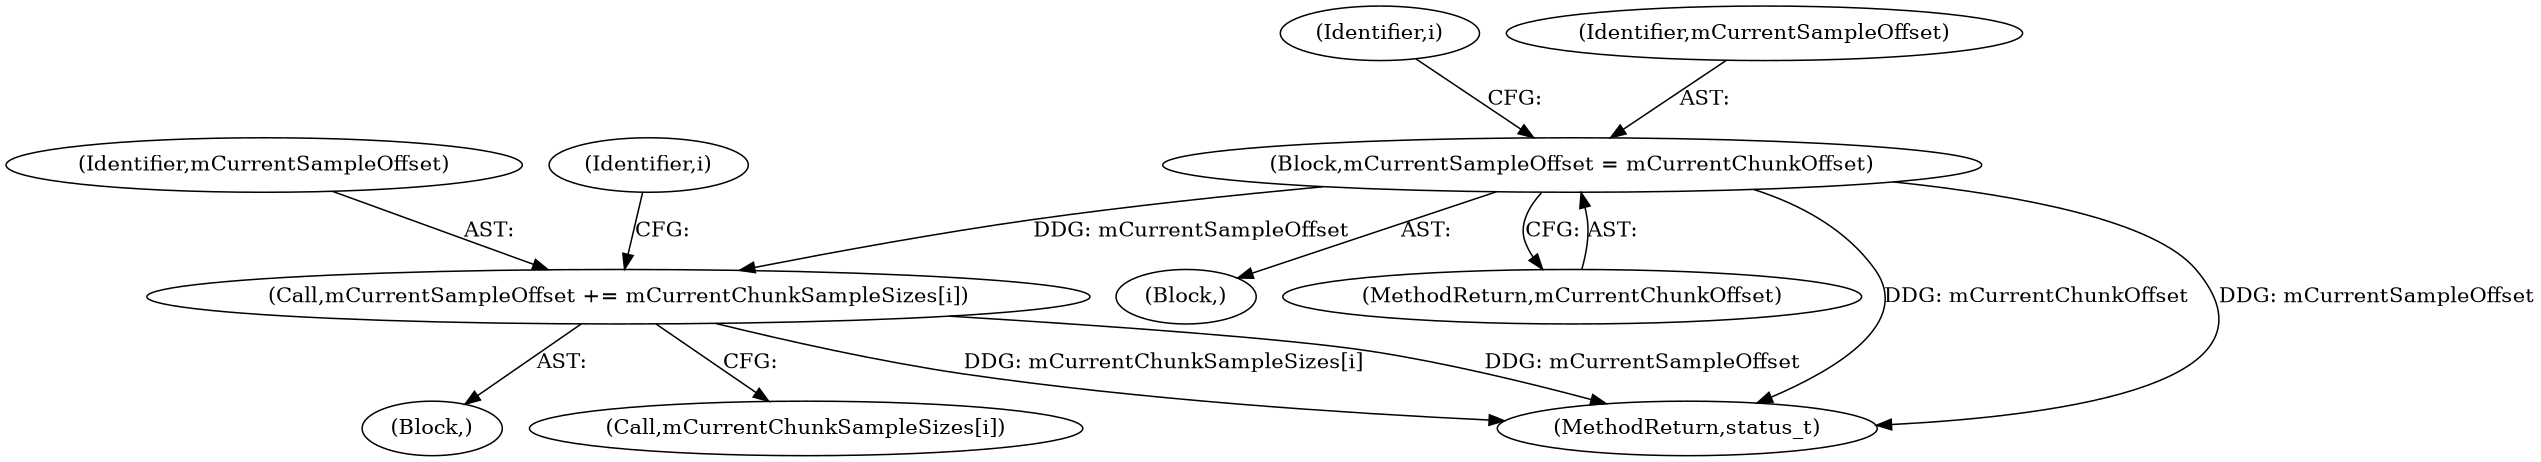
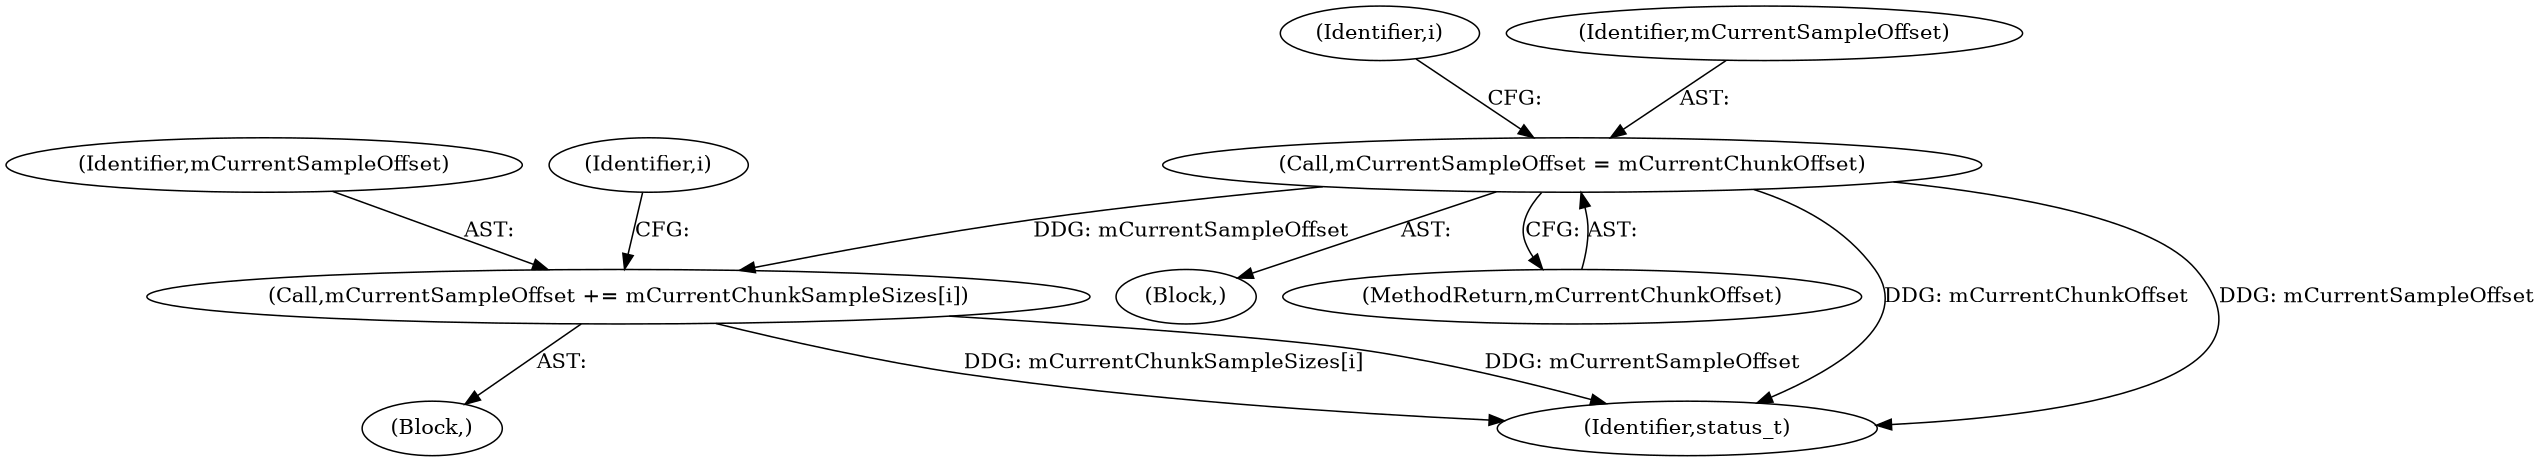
(1572, 165) -> (1572, 165)
(806, 428) -> none
(1687, 428) -> (1687, 428)
